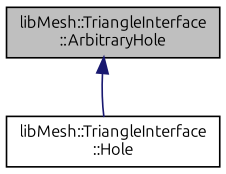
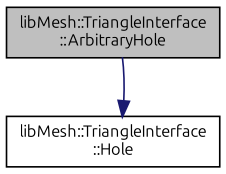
(102, 95) -> (124, 79)
